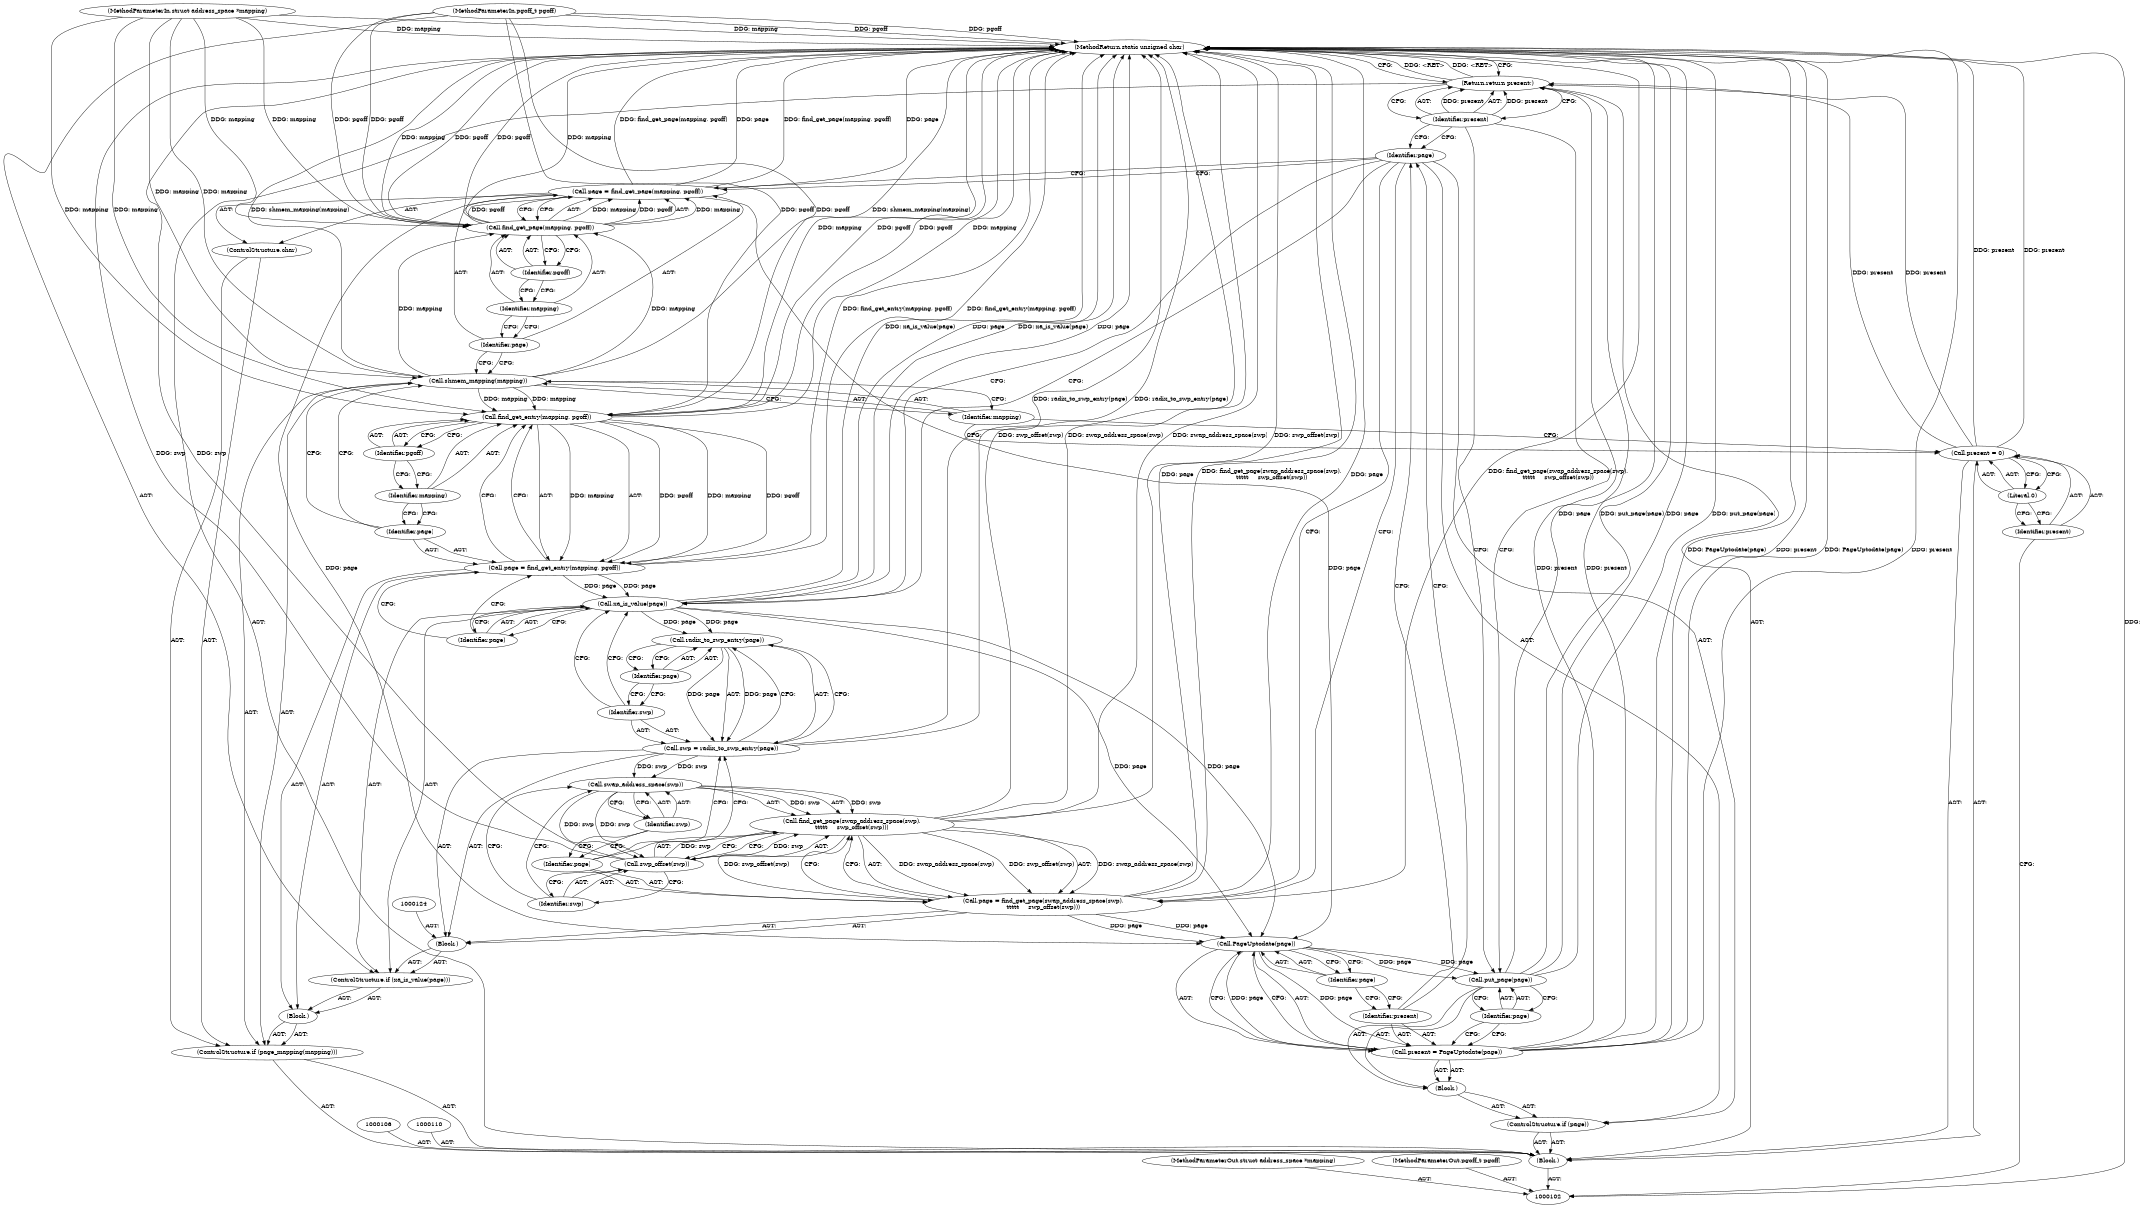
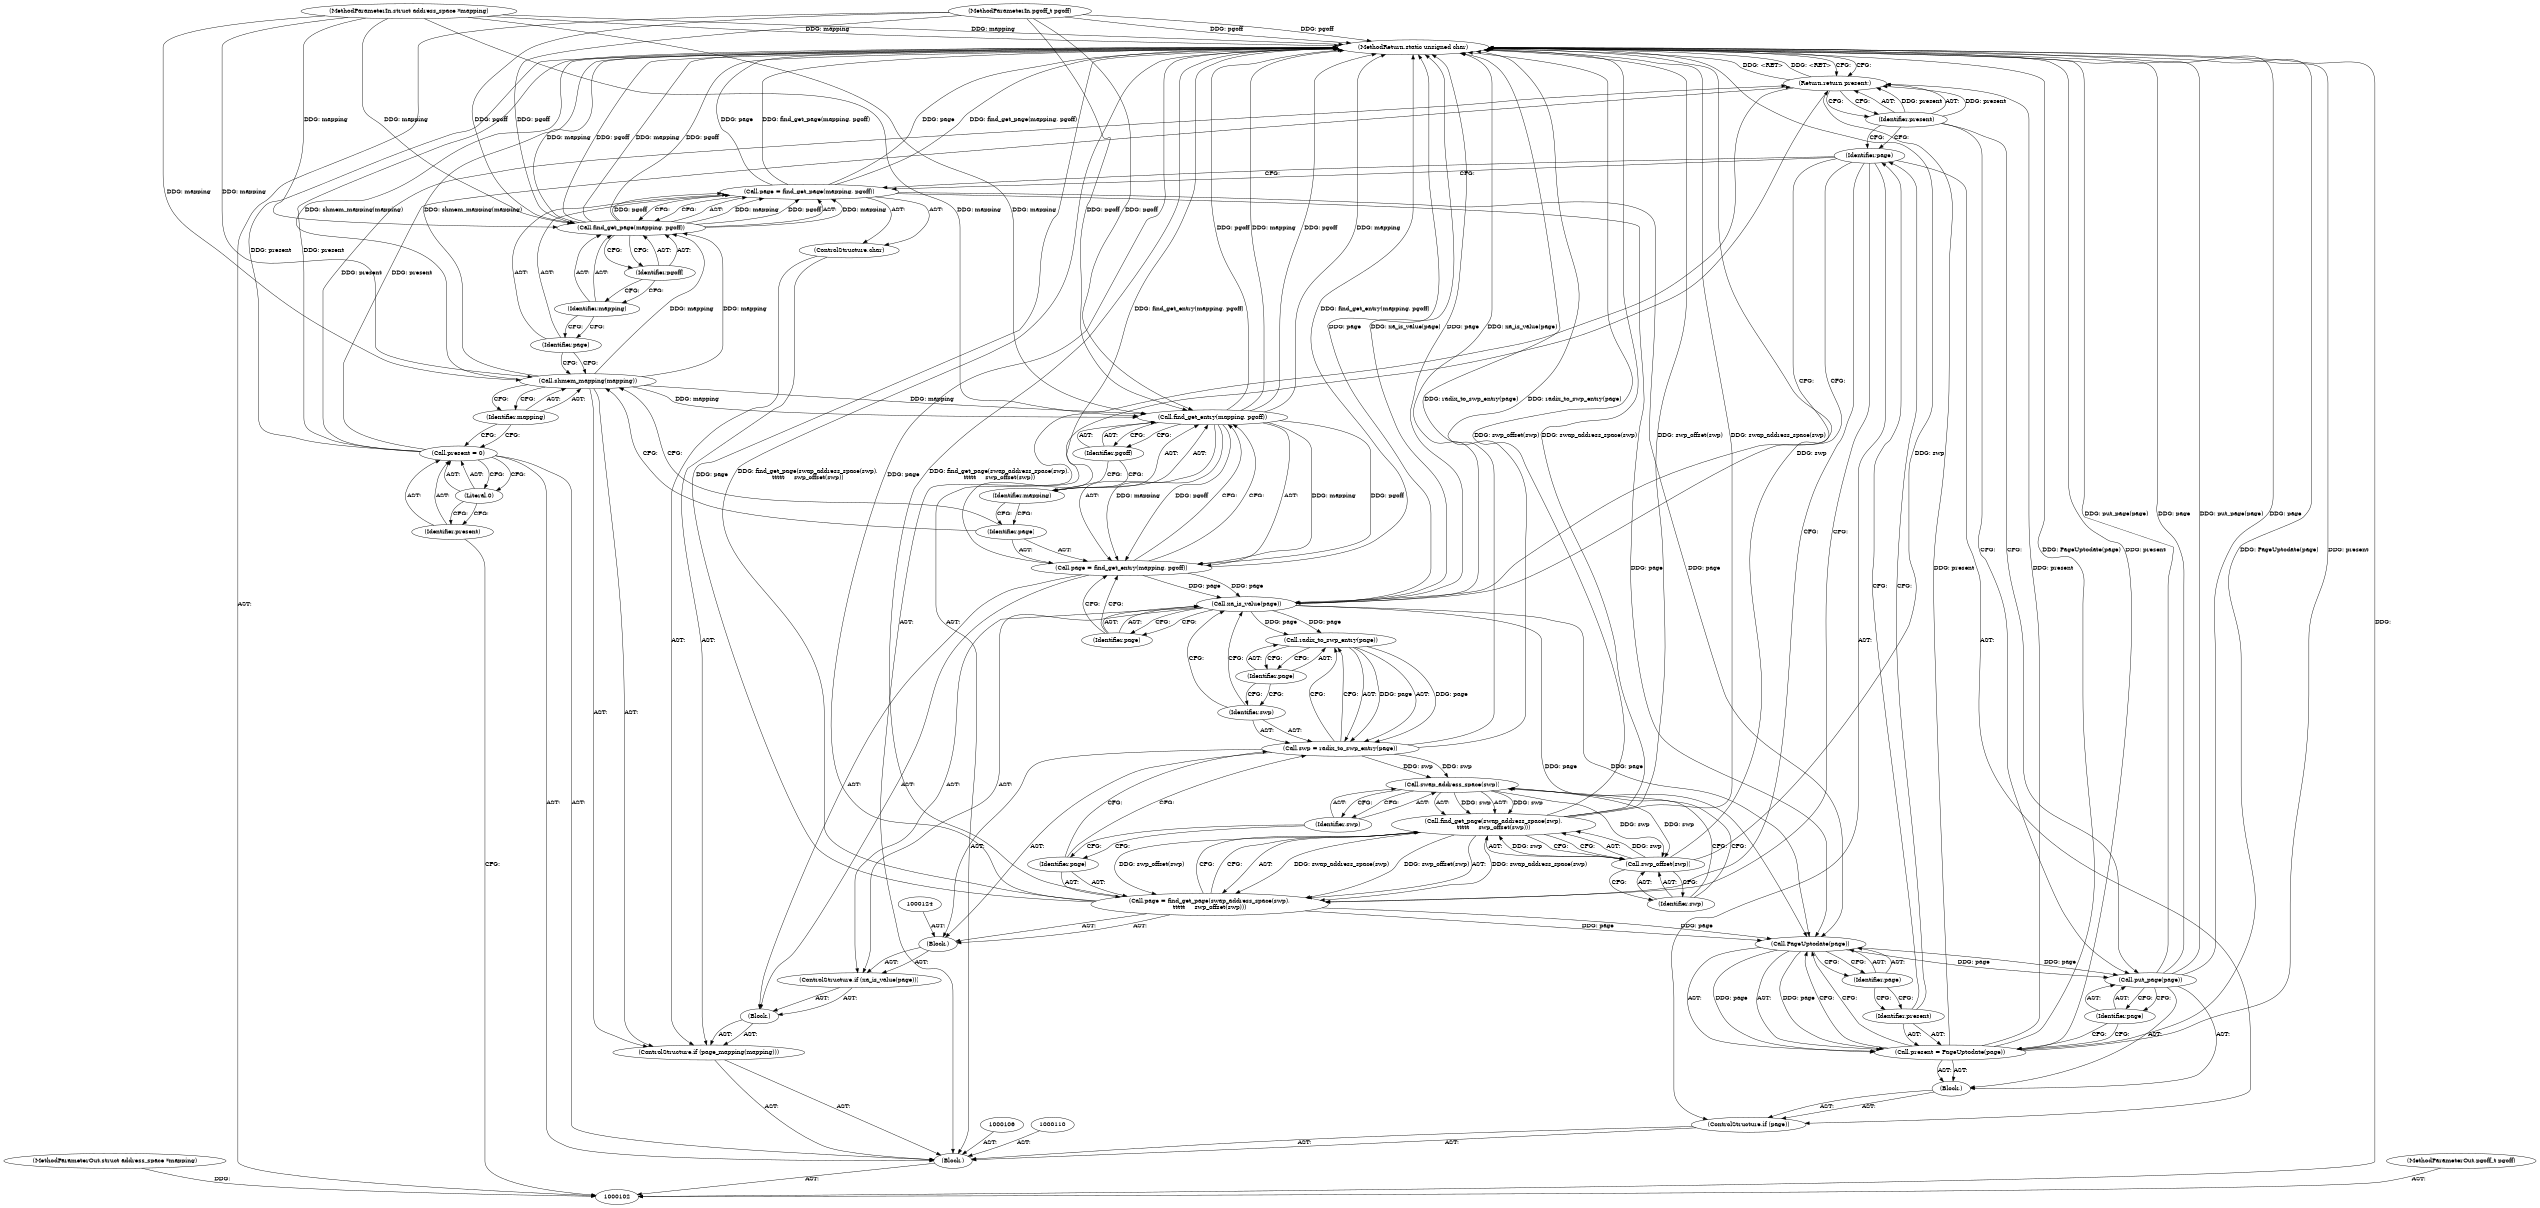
(73, 351) -> (238, 464)
(1426, 1179) -> (223, 1179)
